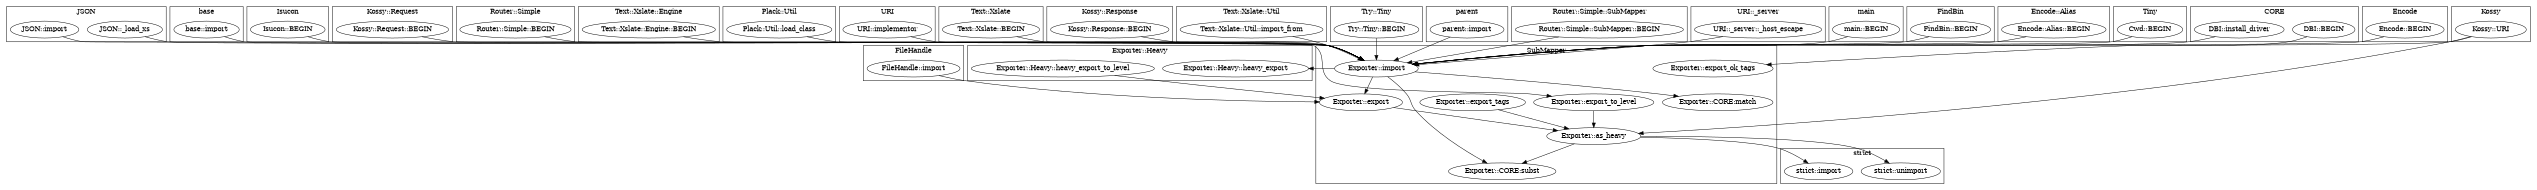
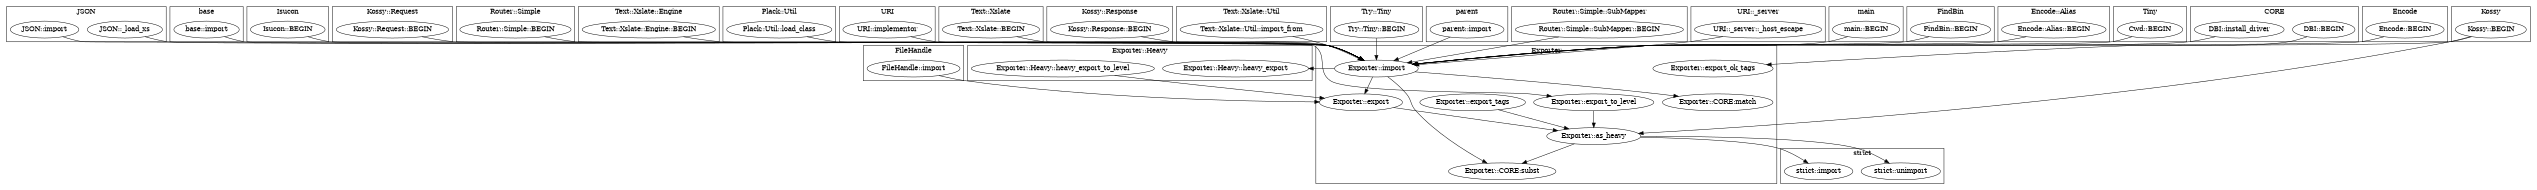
(2491, 30) -> (2491, 30)
(1546, 51) -> (1546, 51)
